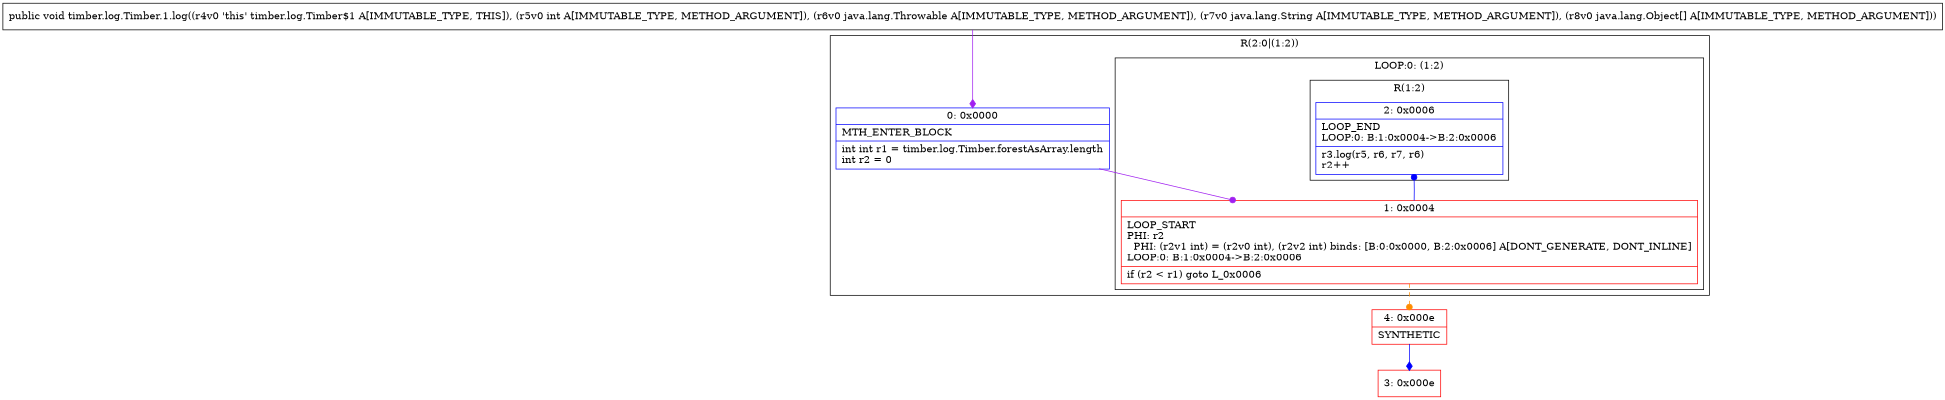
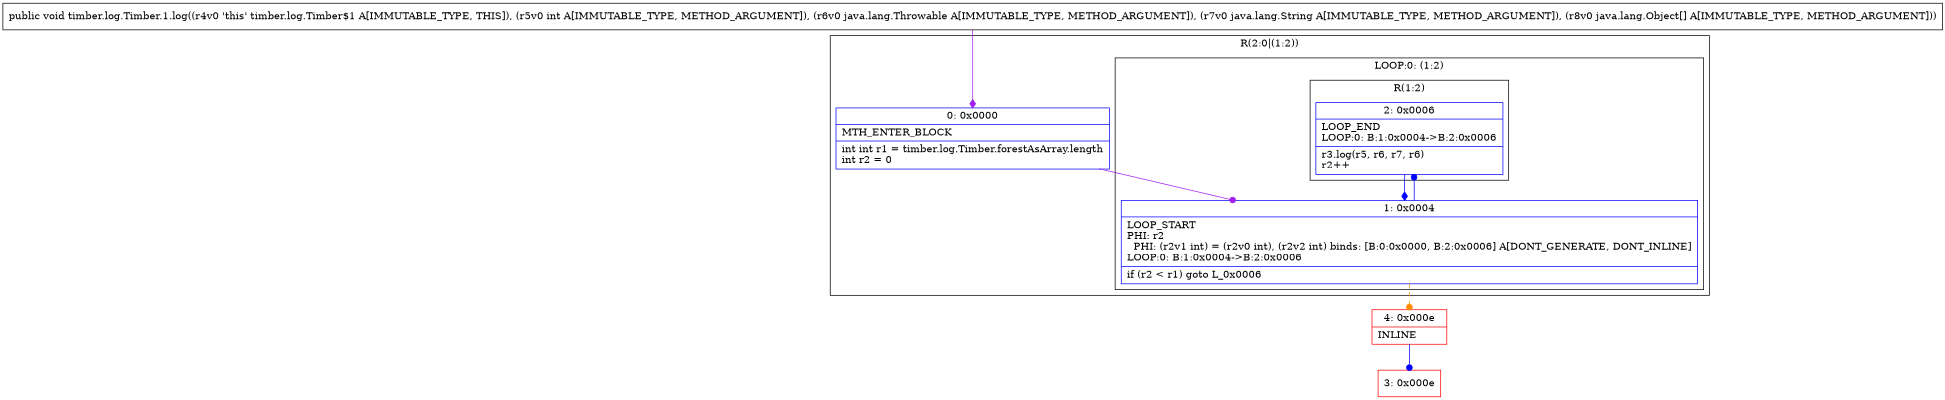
none -> (1405, 185)
(1409, 242) -> (1409, 242)
(1409, 335) -> (1398, 335)
(1409, 354) -> (1409, 354)
